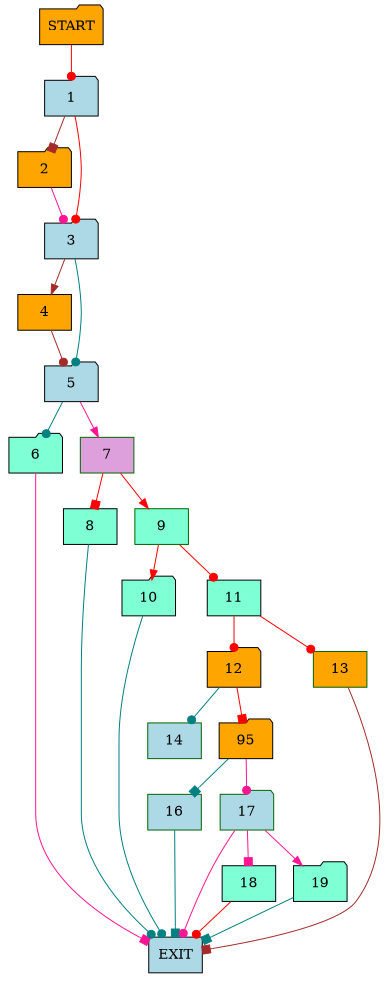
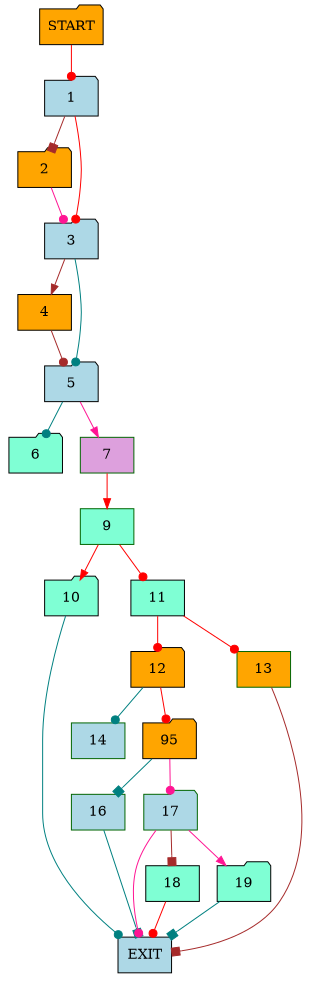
(90, 527) -> none
(239, 700) -> (163, 701)
(36, 728) -> none
(248, 843) -> (171, 843)
